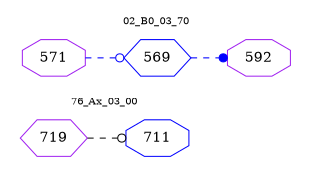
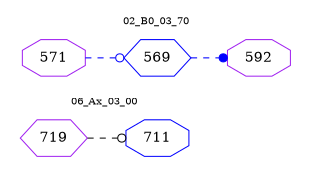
(105, 102) -> (105, 102)
